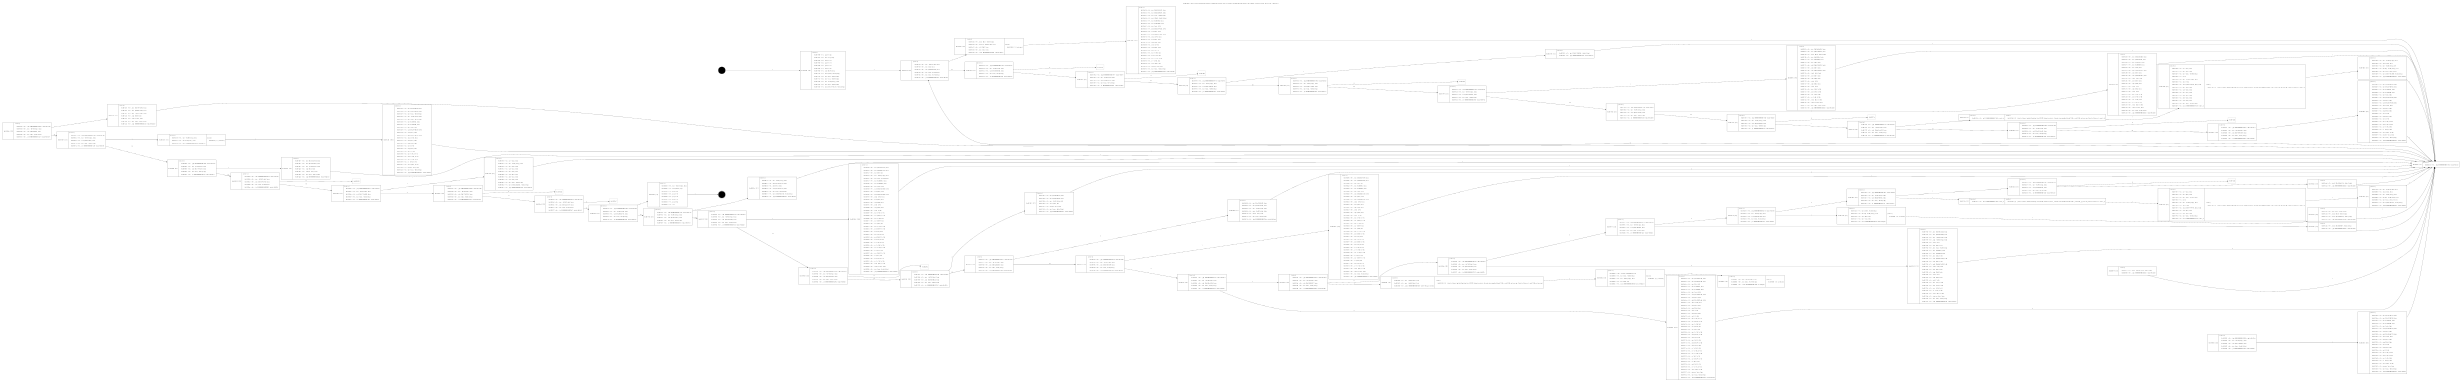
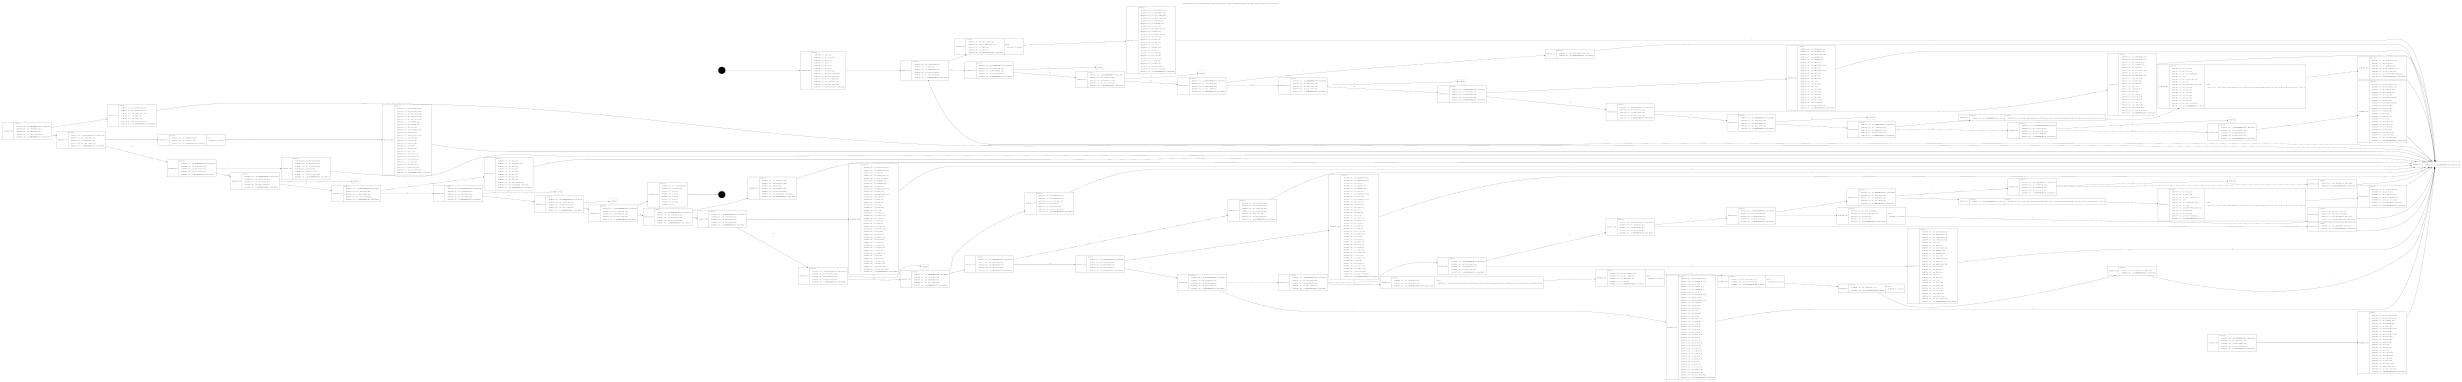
none -> (1871, 288)
